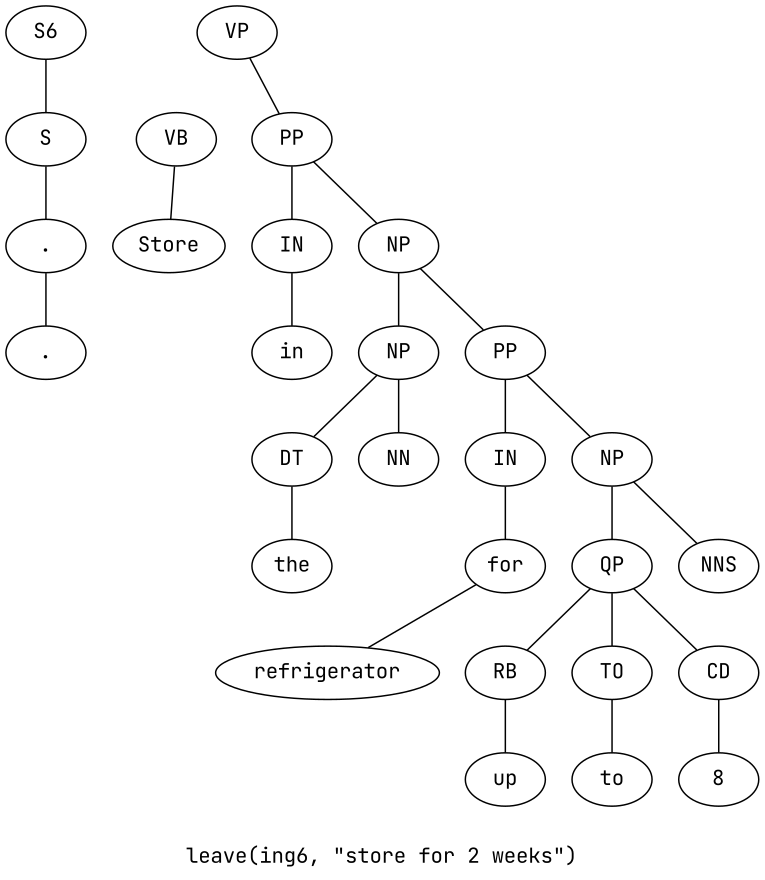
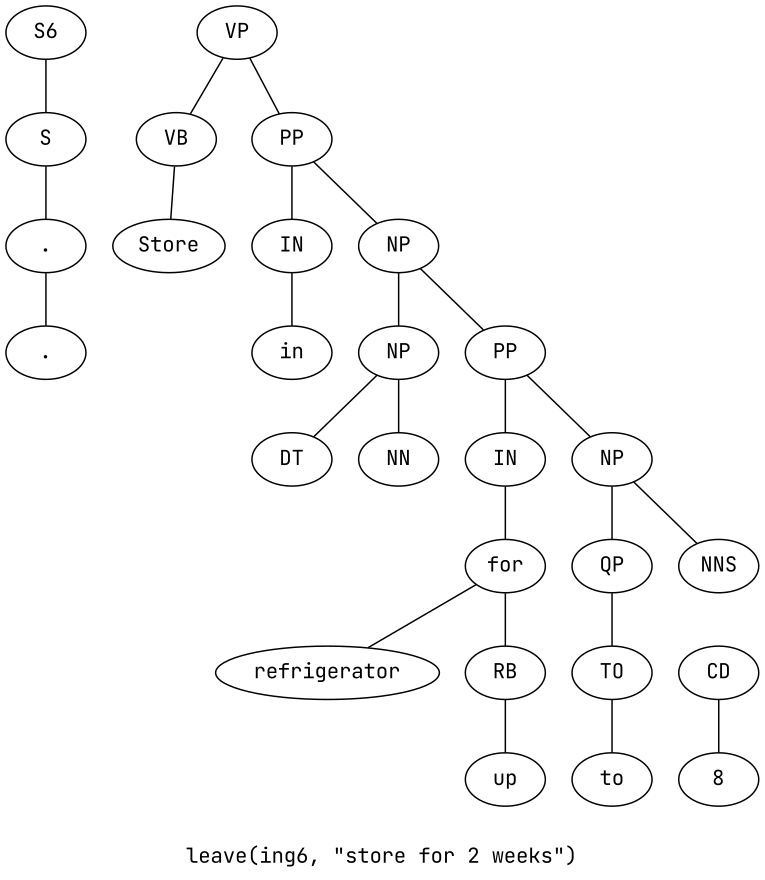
none -> (207, 86)
(292, 566) -> none
(559, 619) -> (505, 620)
(665, 619) -> none
